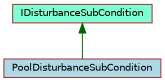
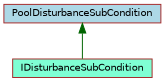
(82, 46) -> (82, 46)
